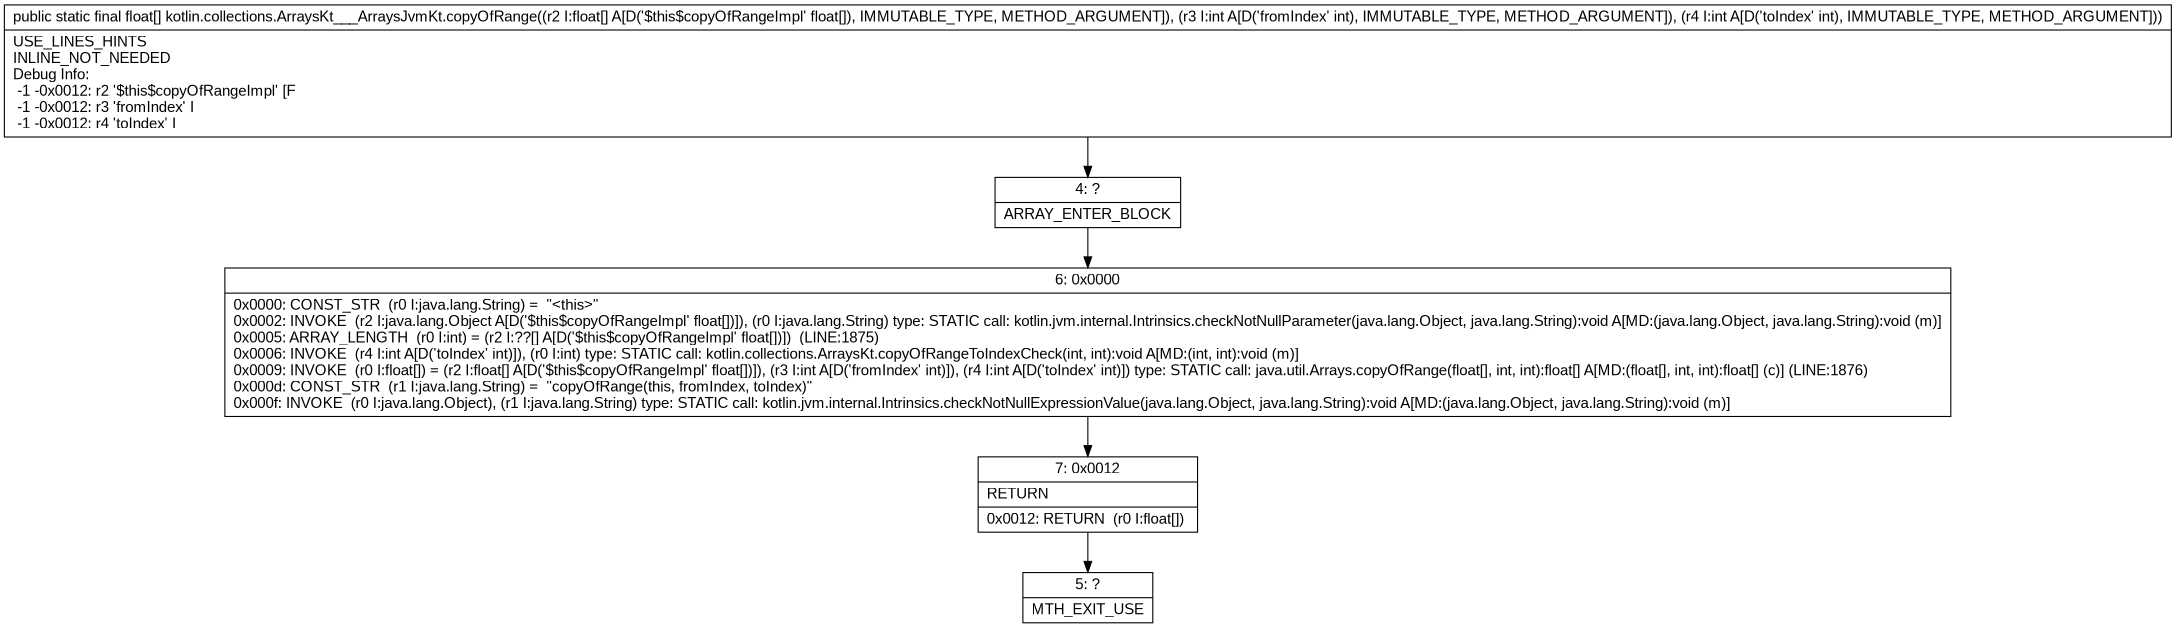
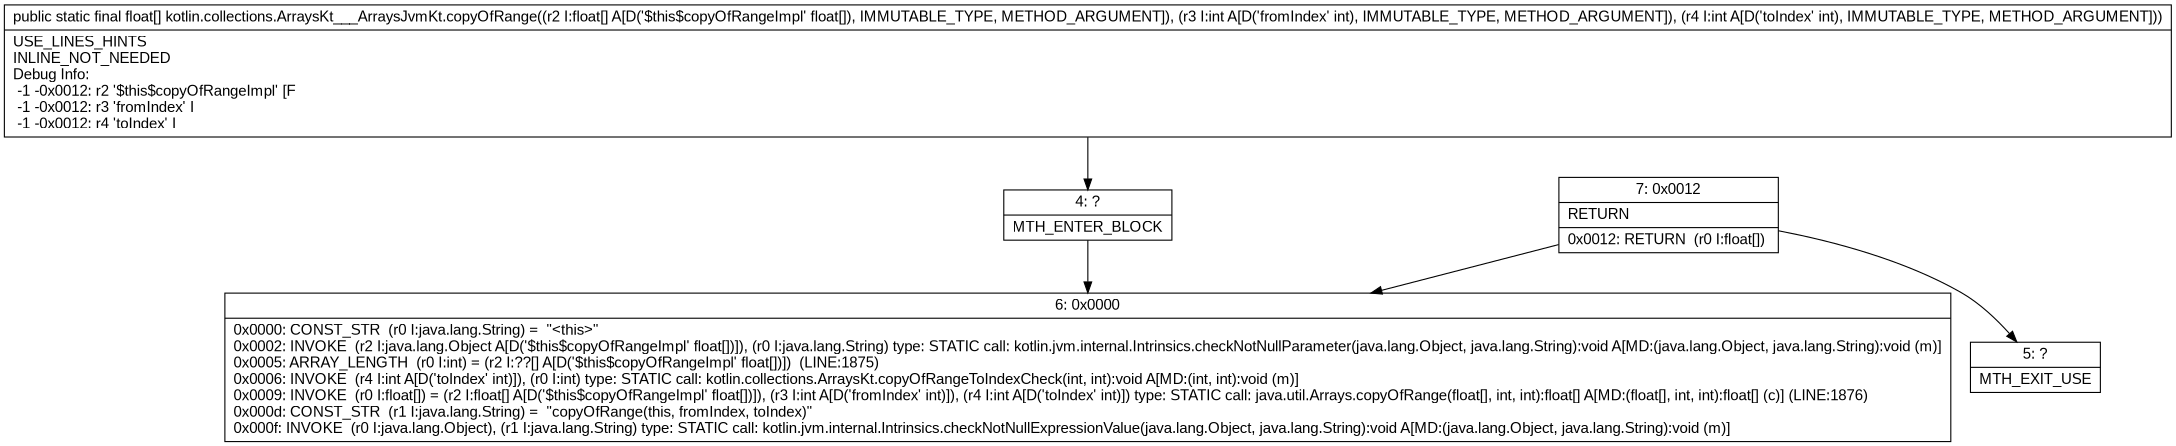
(1088, 215) -> (1088, 227)
(1088, 431) -> (1470, 267)
